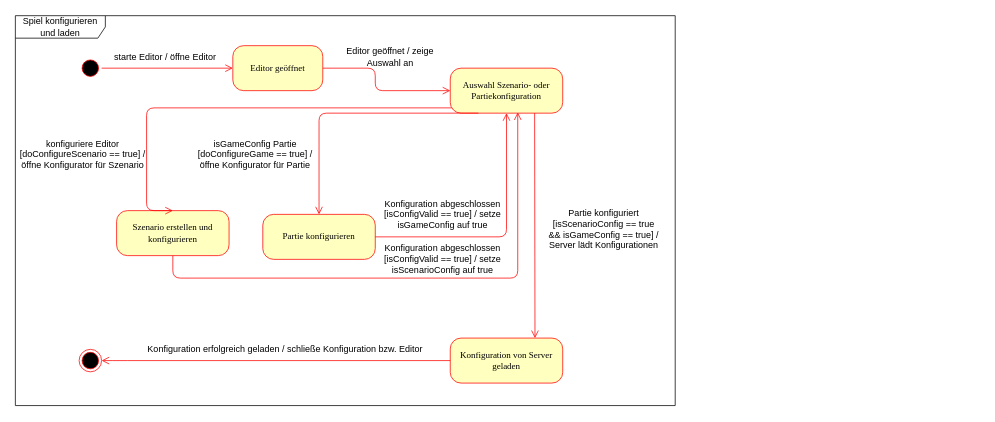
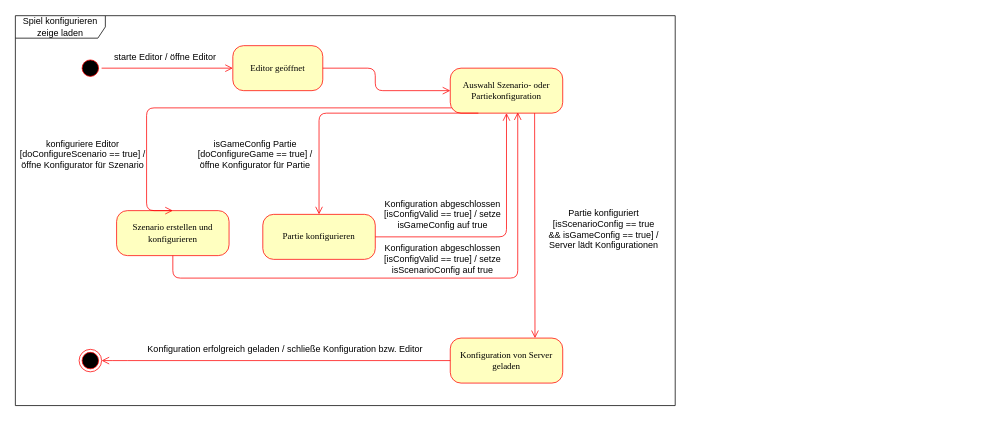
(60, 27) -> (60, 27)
(390, 57) -> none
